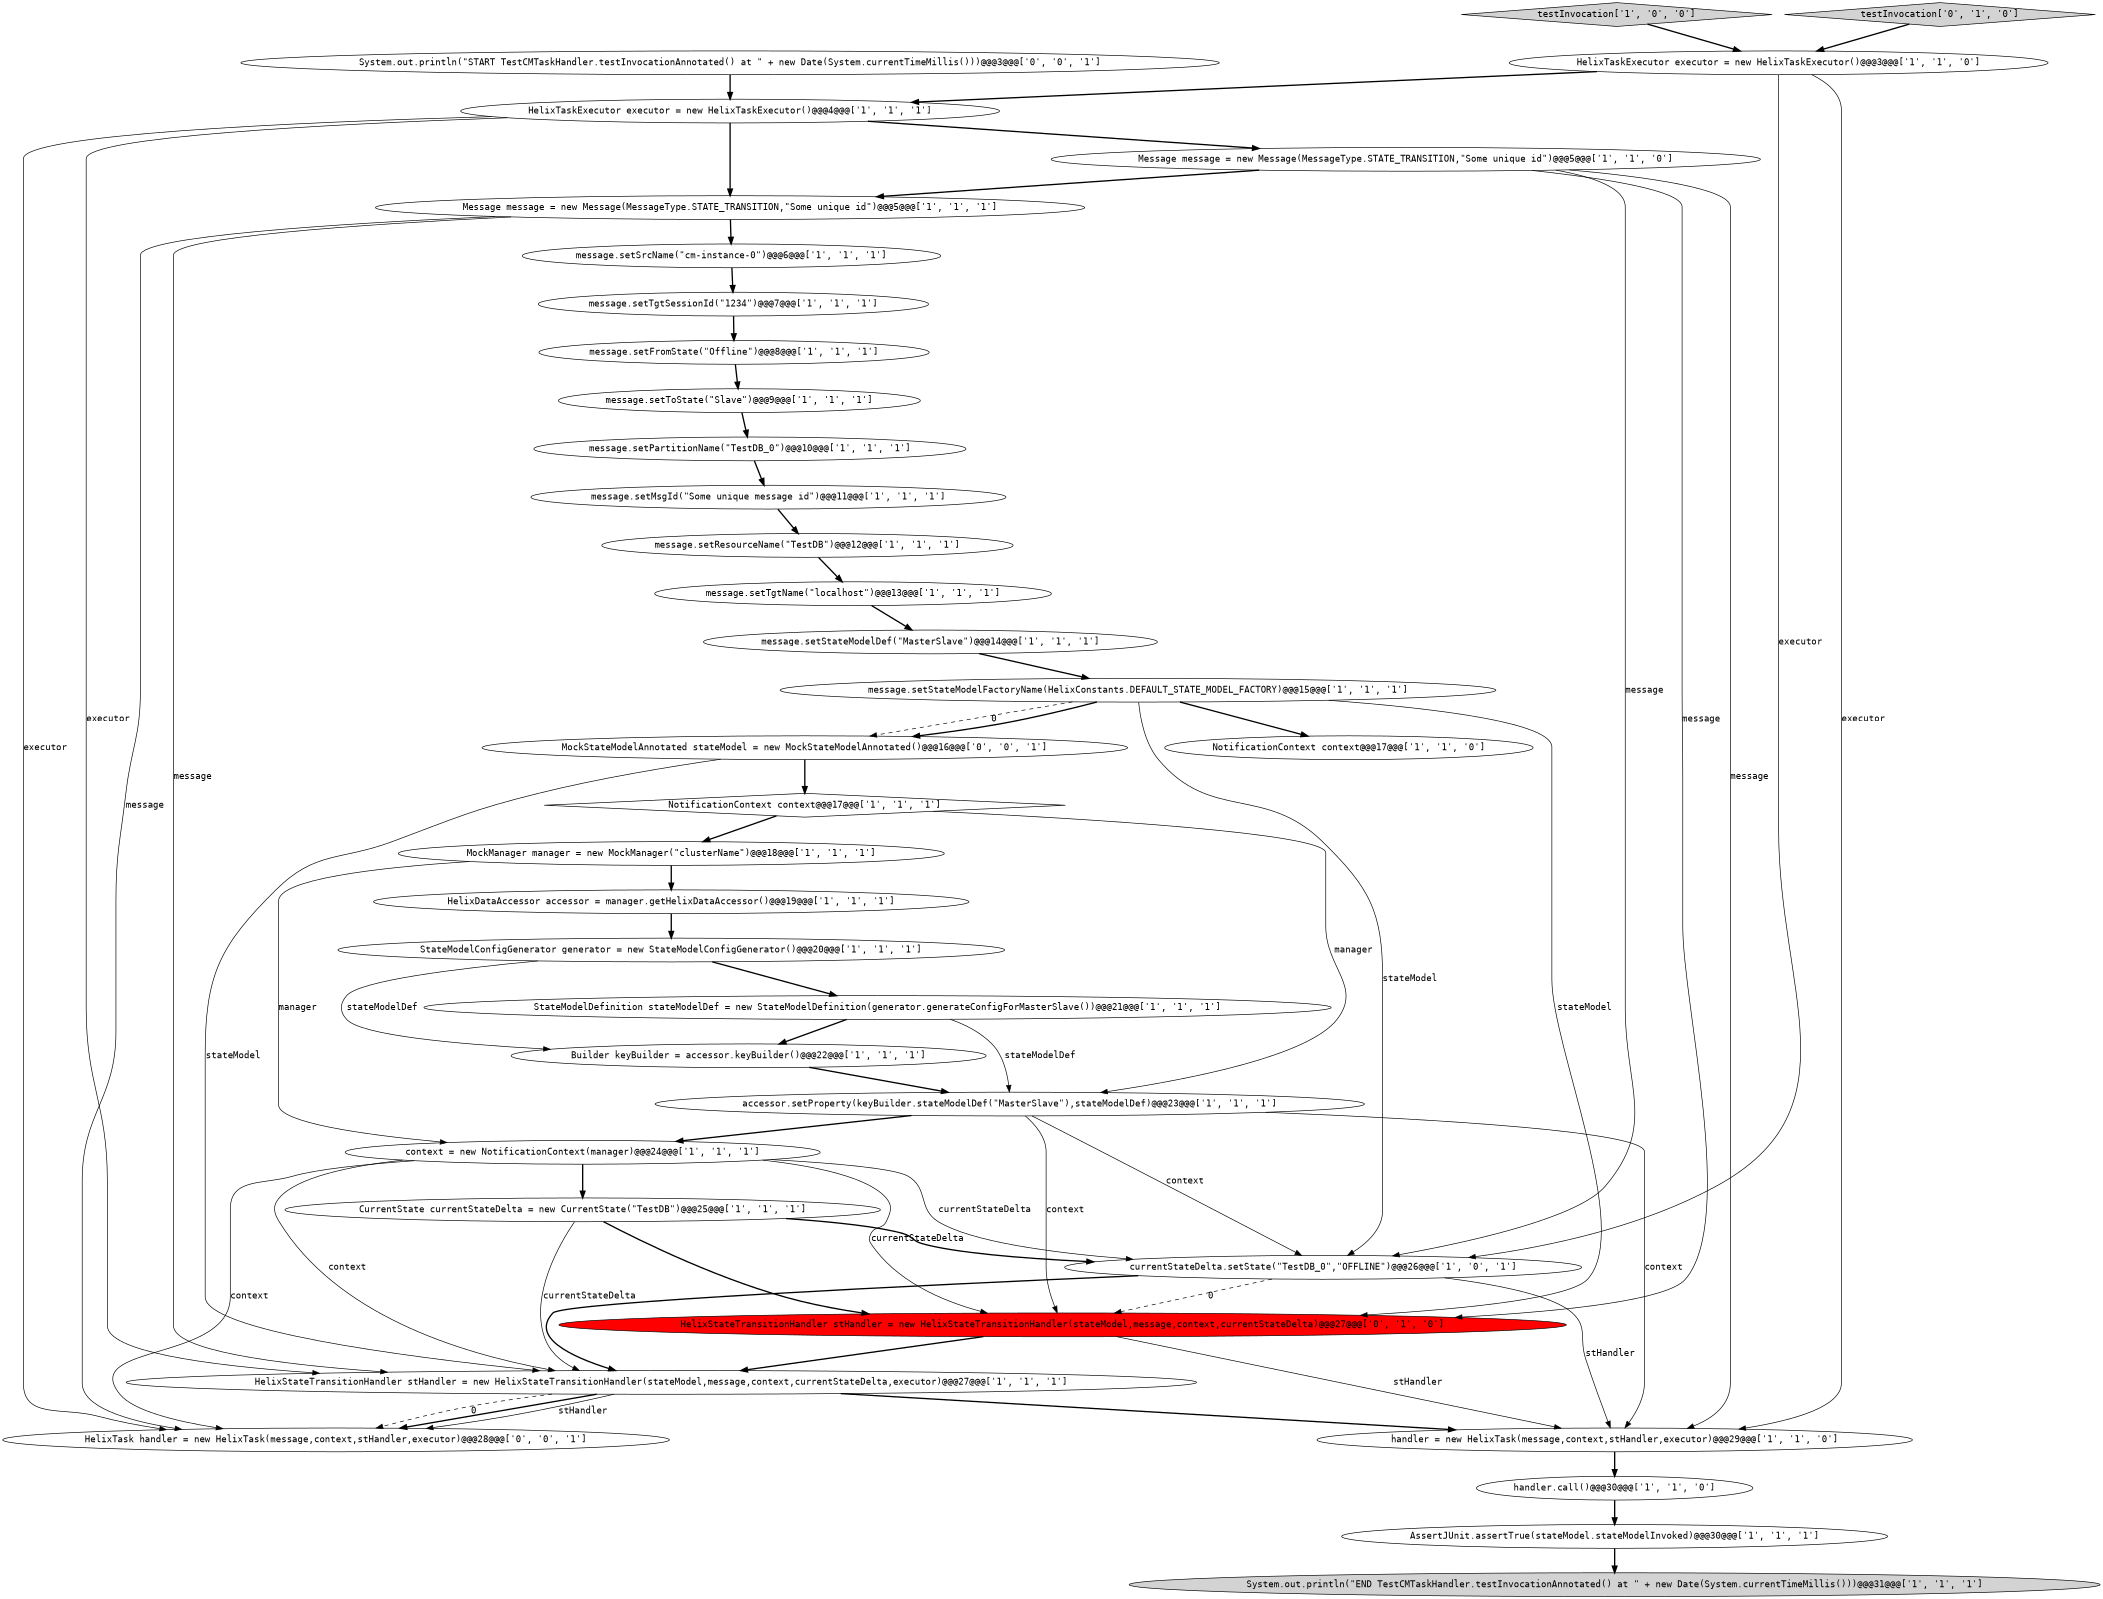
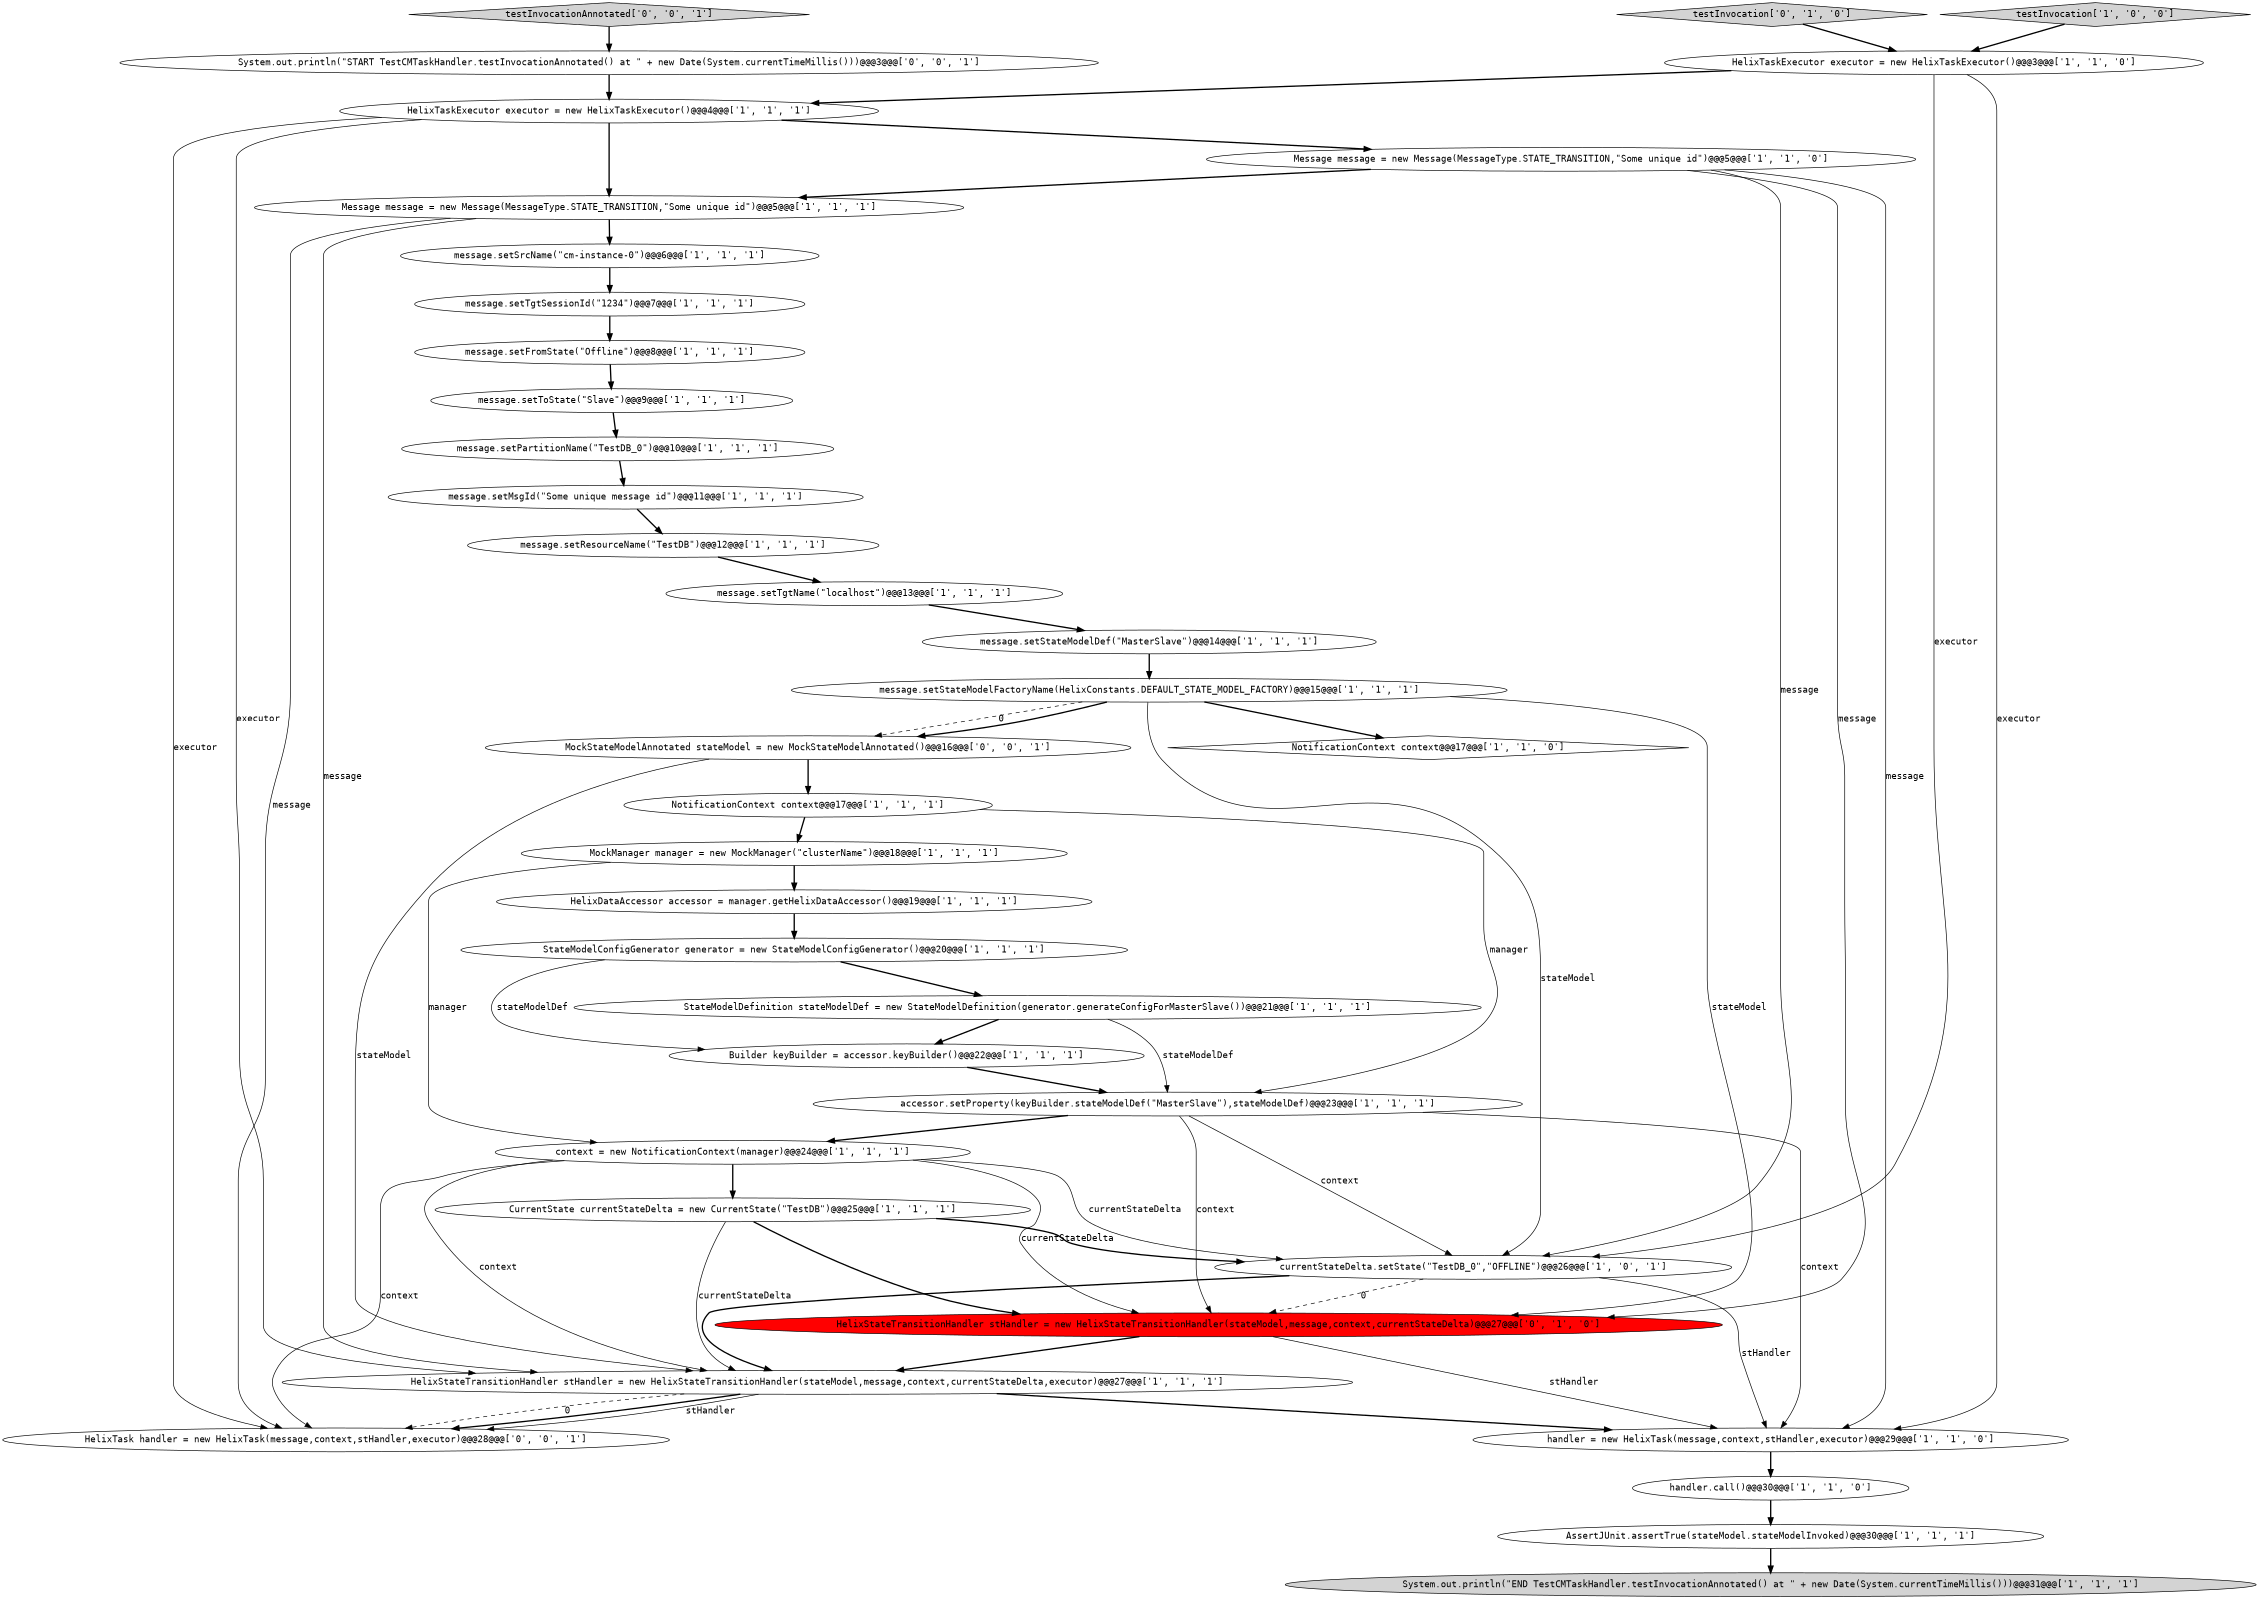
none -> (609, 15)
(1349, 748) -> (1428, 748)
(805, 805) -> (808, 805)
